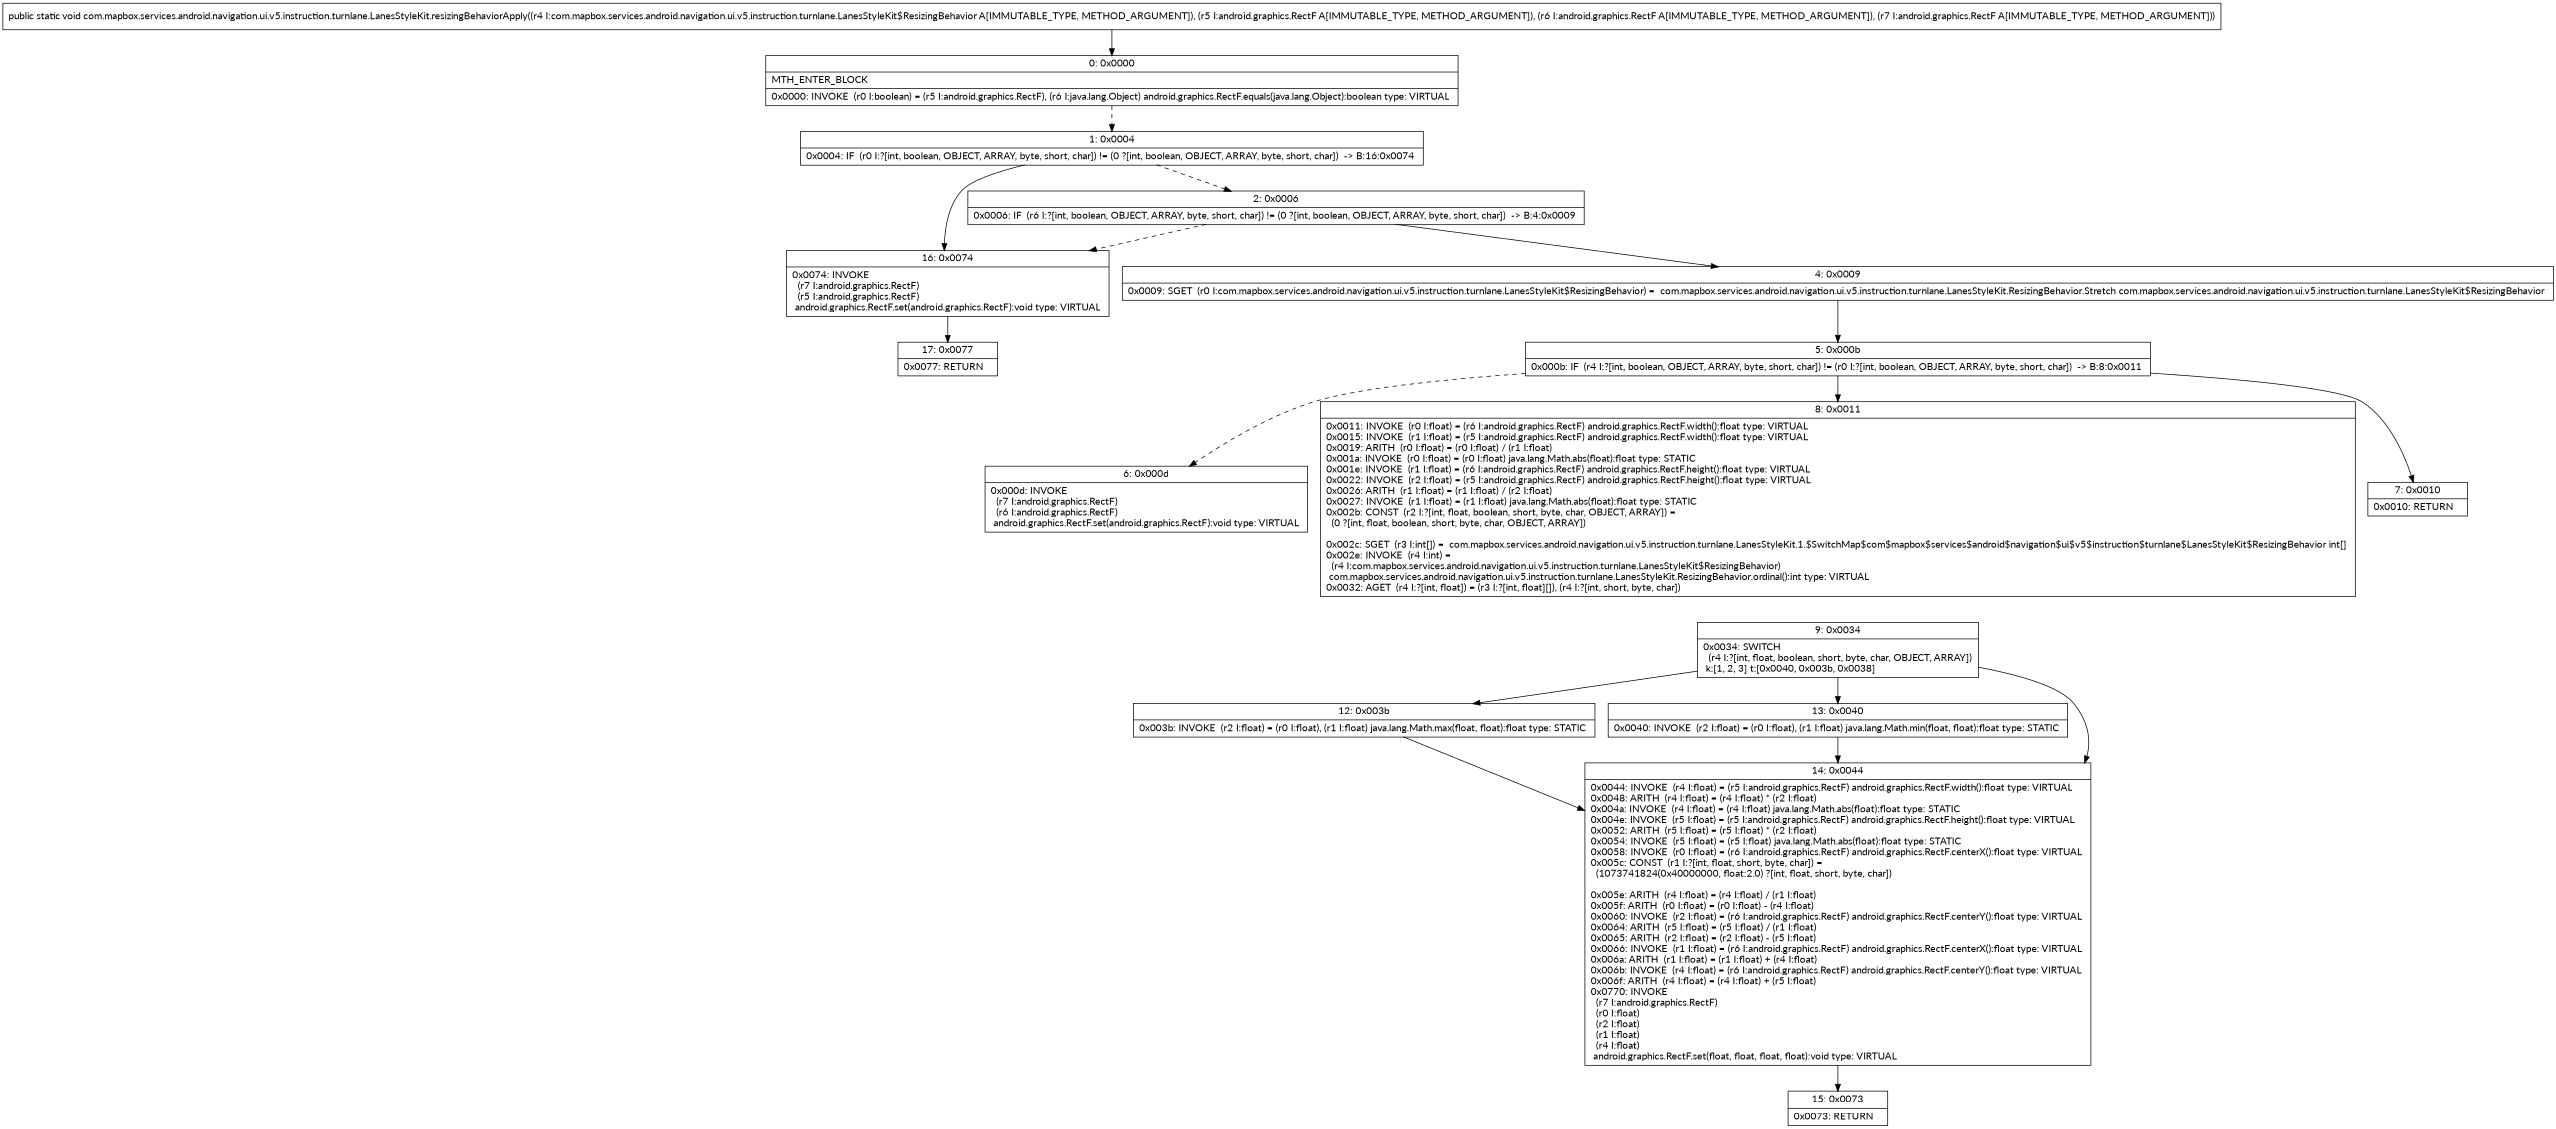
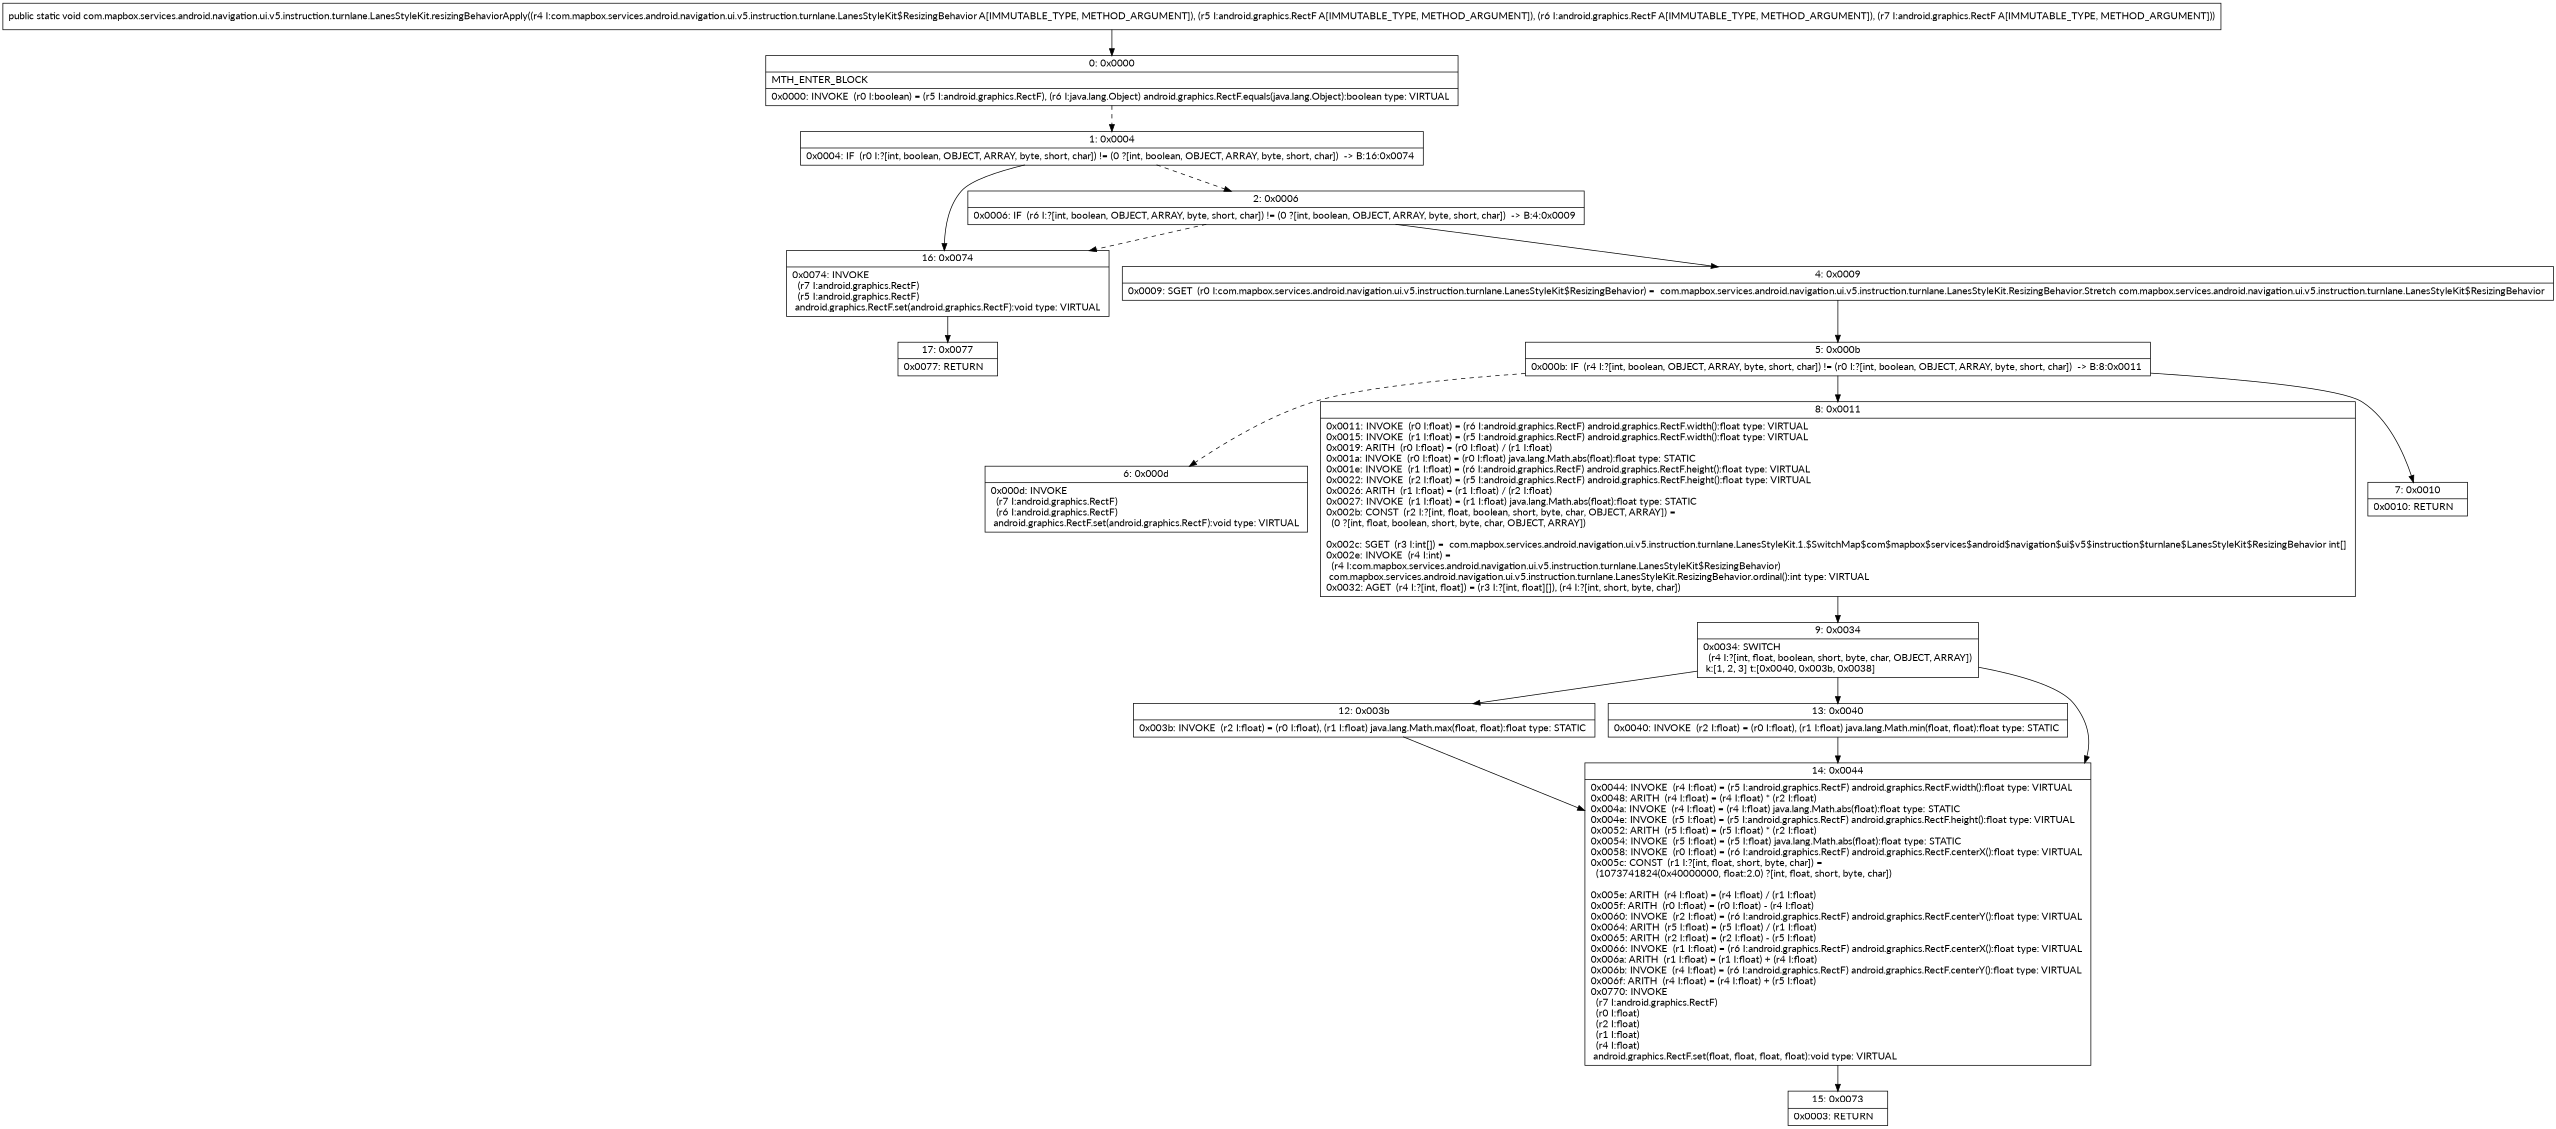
none -> (1838, 606)
(1838, 1117) -> (1838, 1117)
